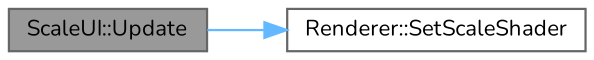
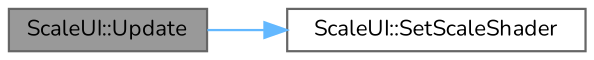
(436, 30) -> (436, 30)
